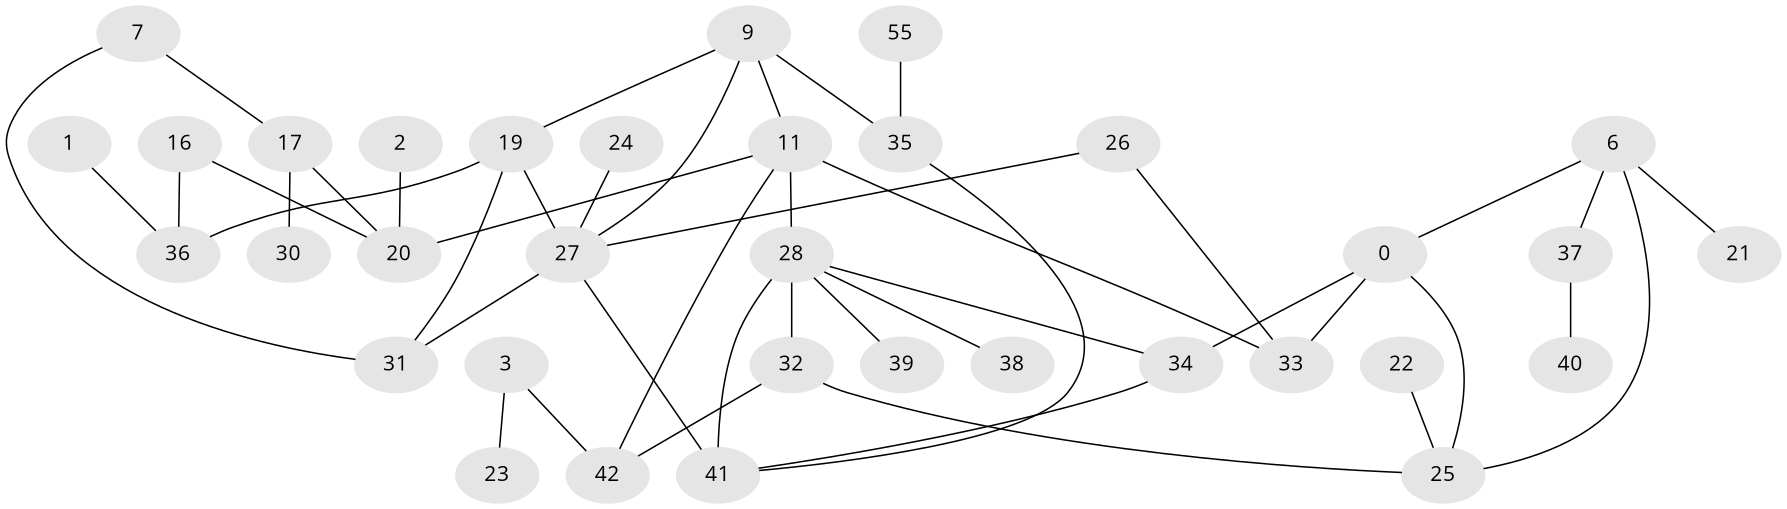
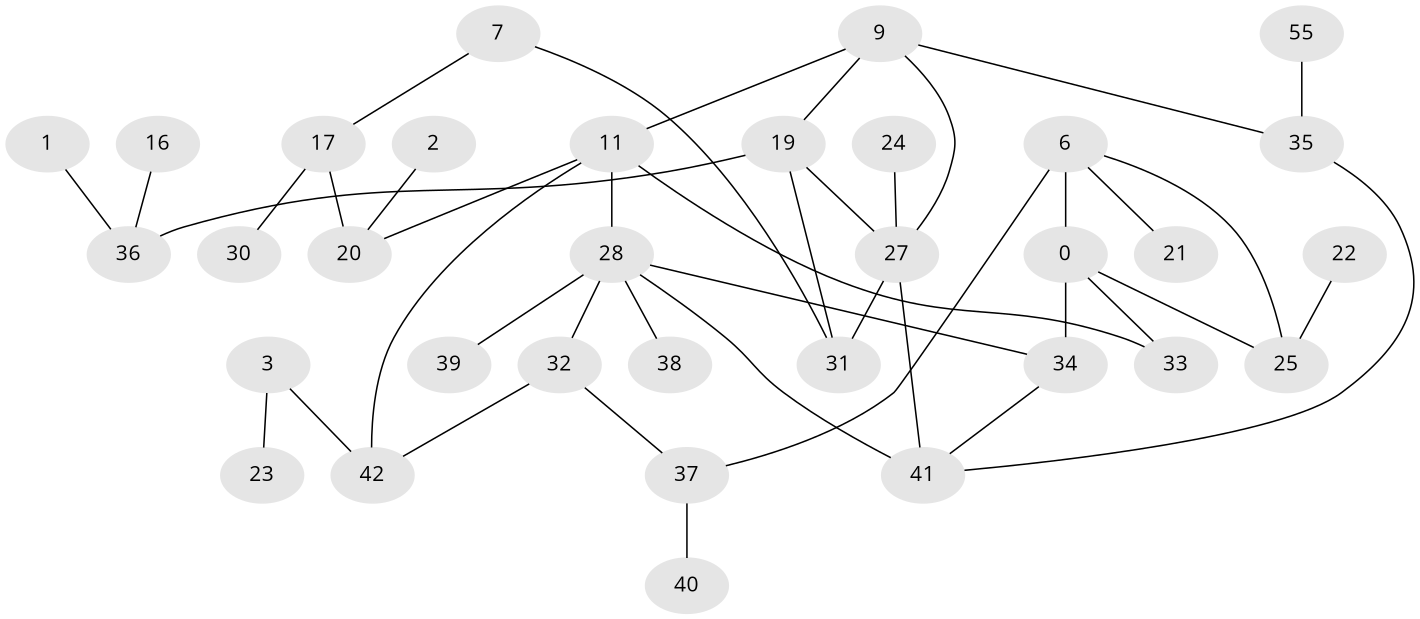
(1118, 144) -> none
(278, 194) -> none
(1109, 446) -> (624, 420)
